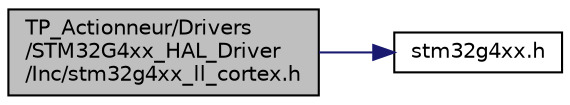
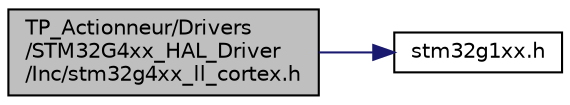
(478, 52) -> (478, 52)
